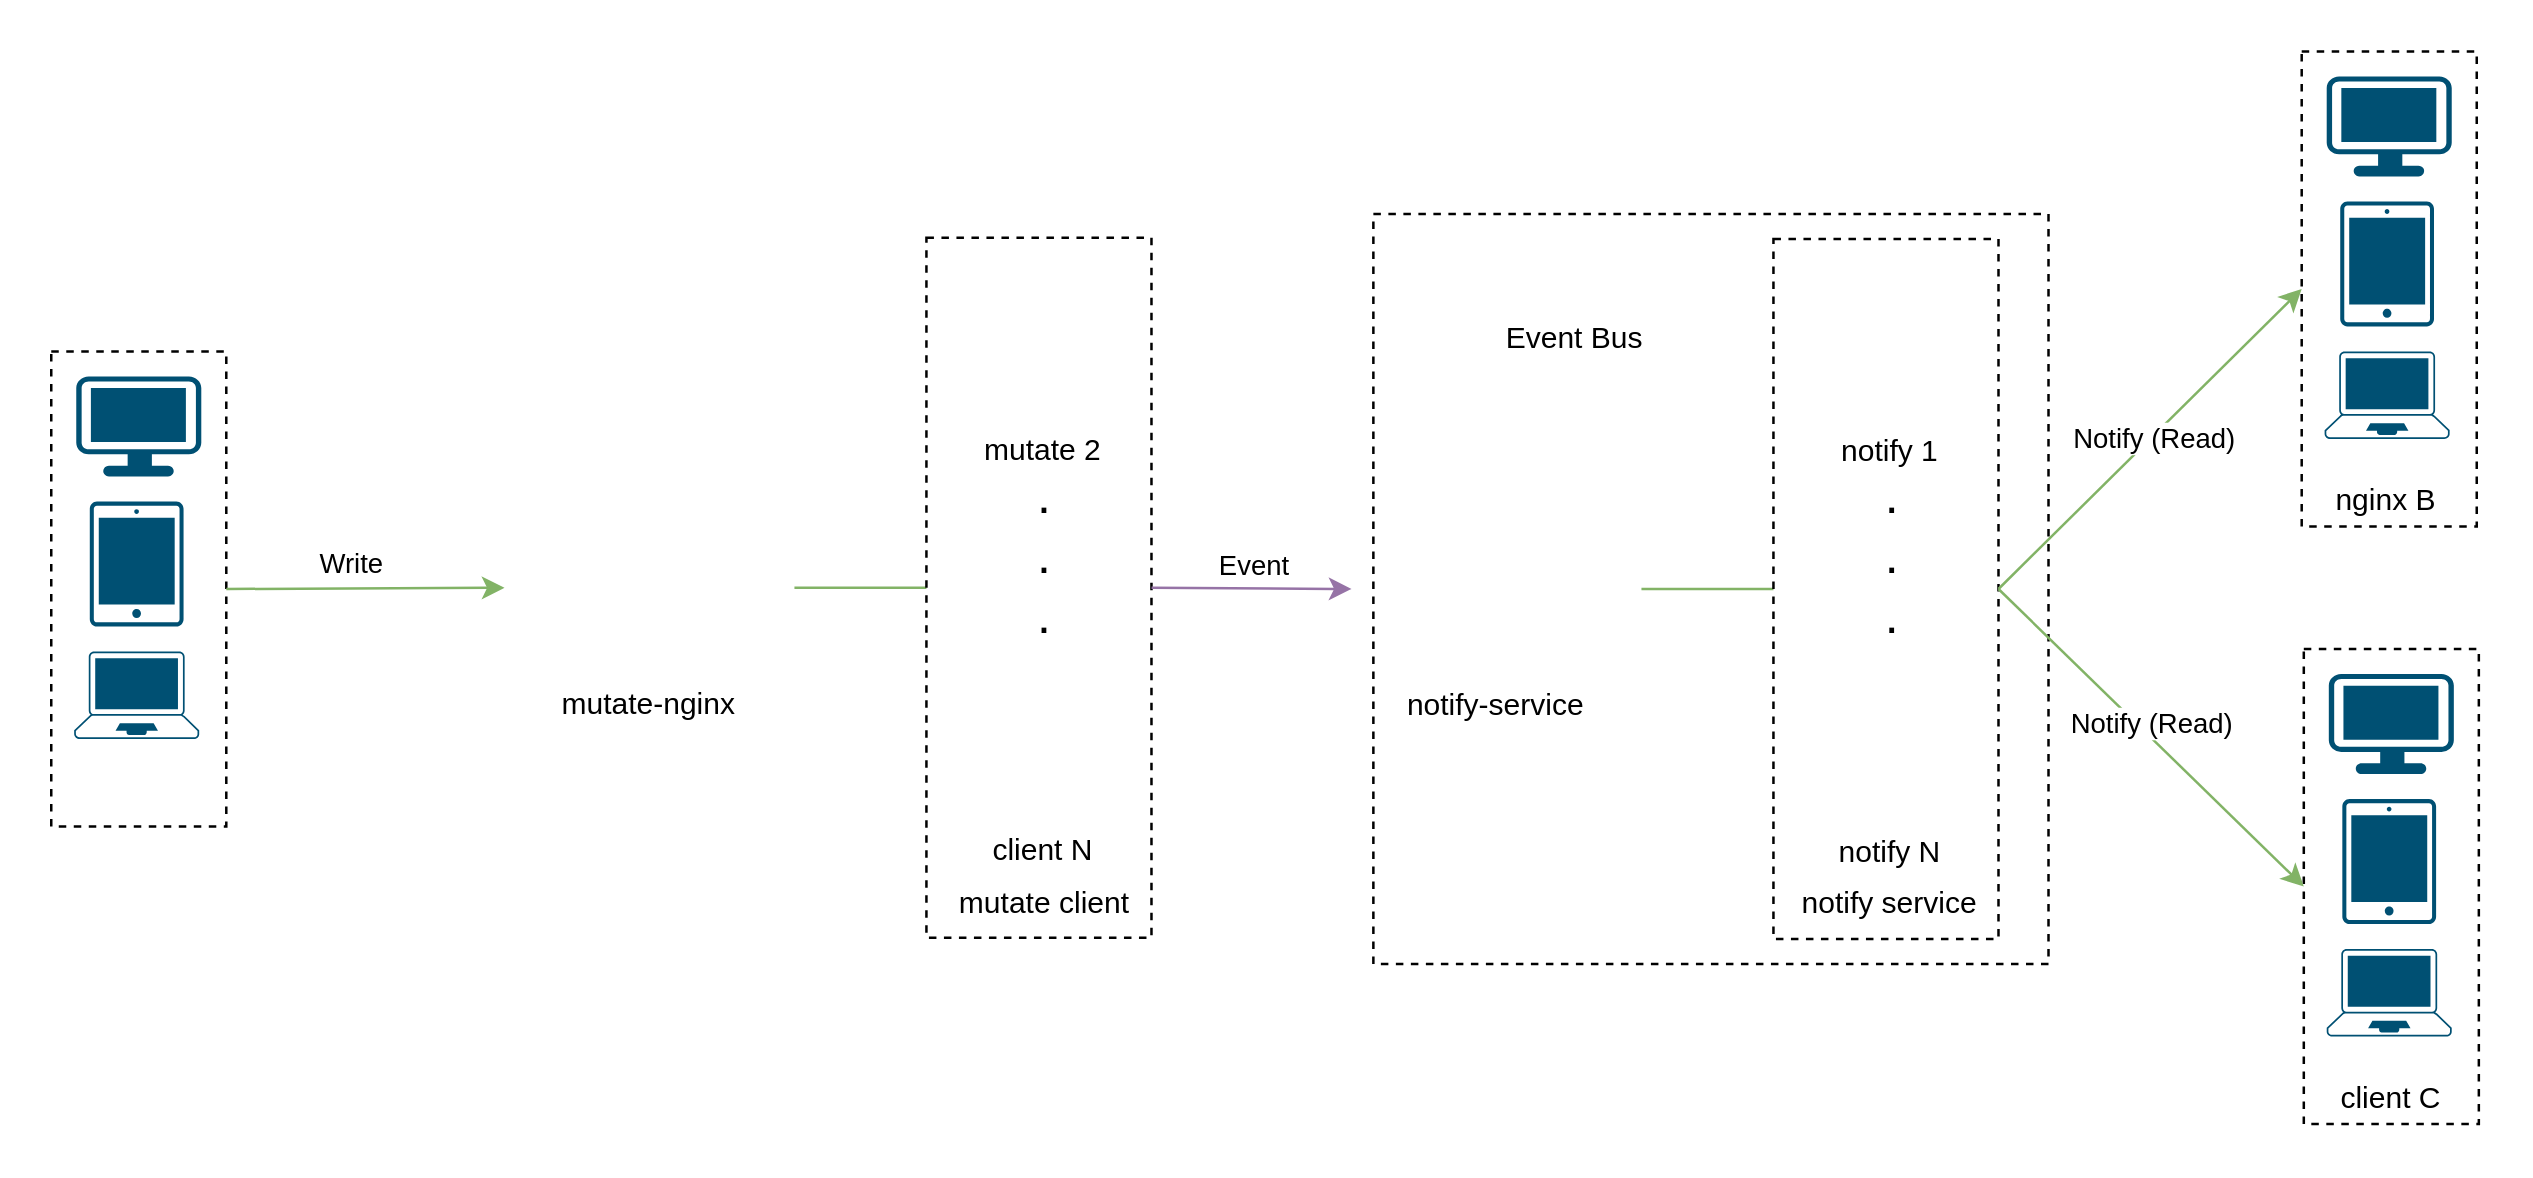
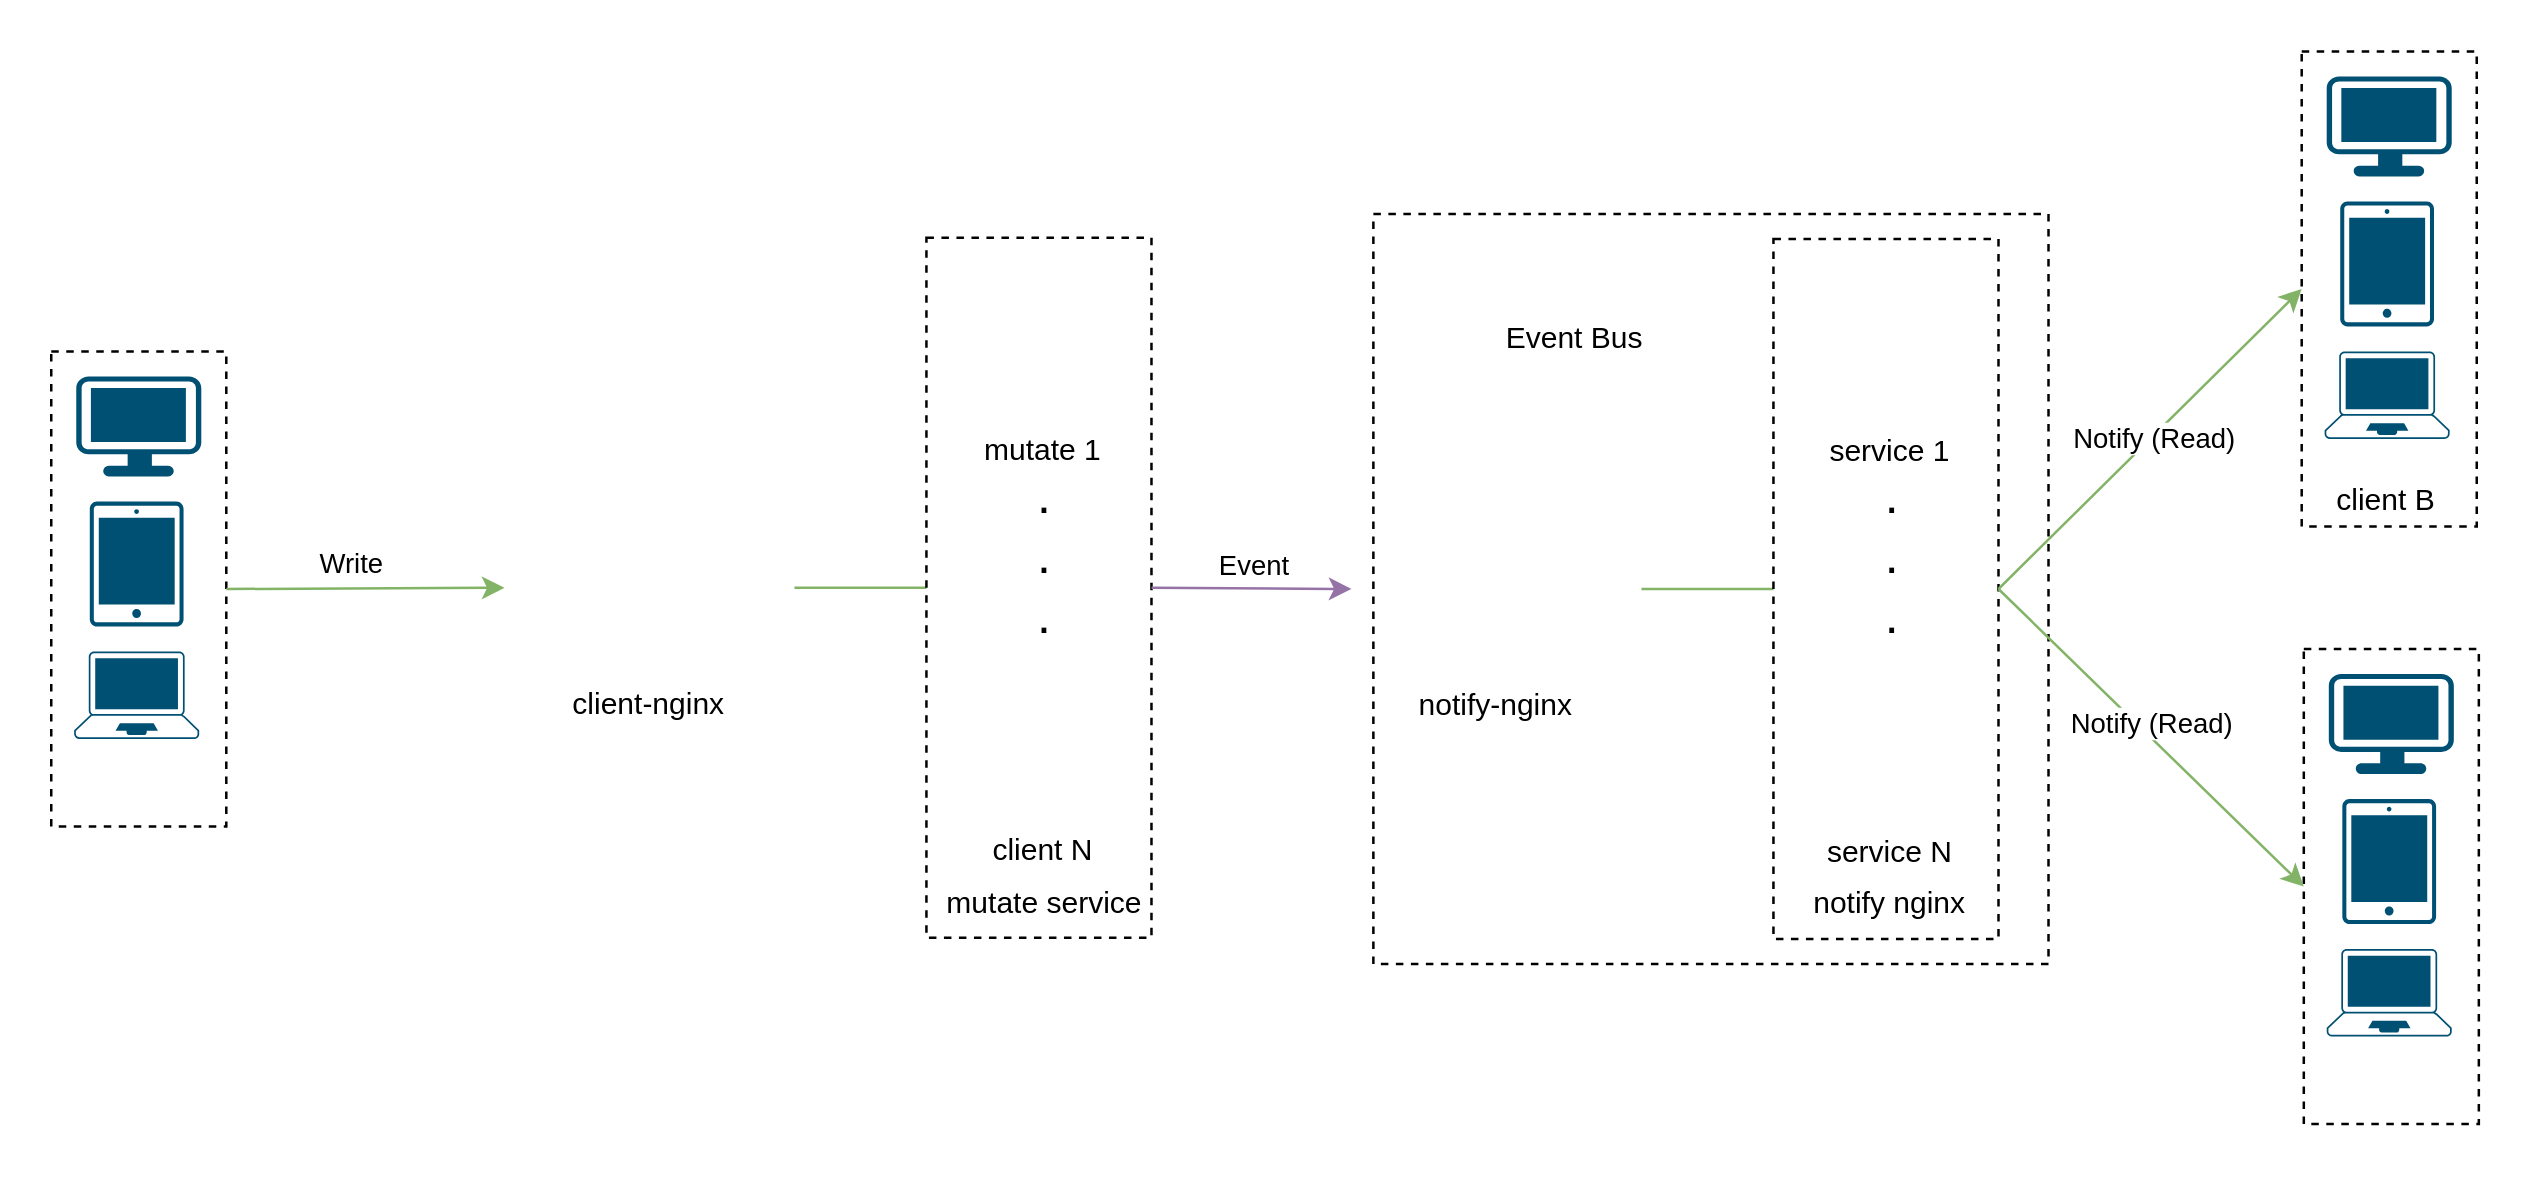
(1042, 450) -> (1042, 450)
(1889, 451) -> (1889, 451)
(2386, 501) -> (2386, 501)
(648, 704) -> (648, 704)
(1495, 705) -> (1495, 705)
(1889, 851) -> (1889, 851)
(1045, 904) -> (1045, 904)
(1890, 904) -> (1890, 904)
(2391, 1099) -> none
